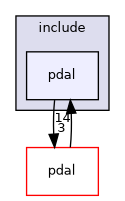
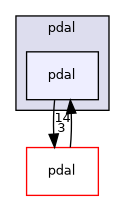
(62, 29) -> (62, 29)
